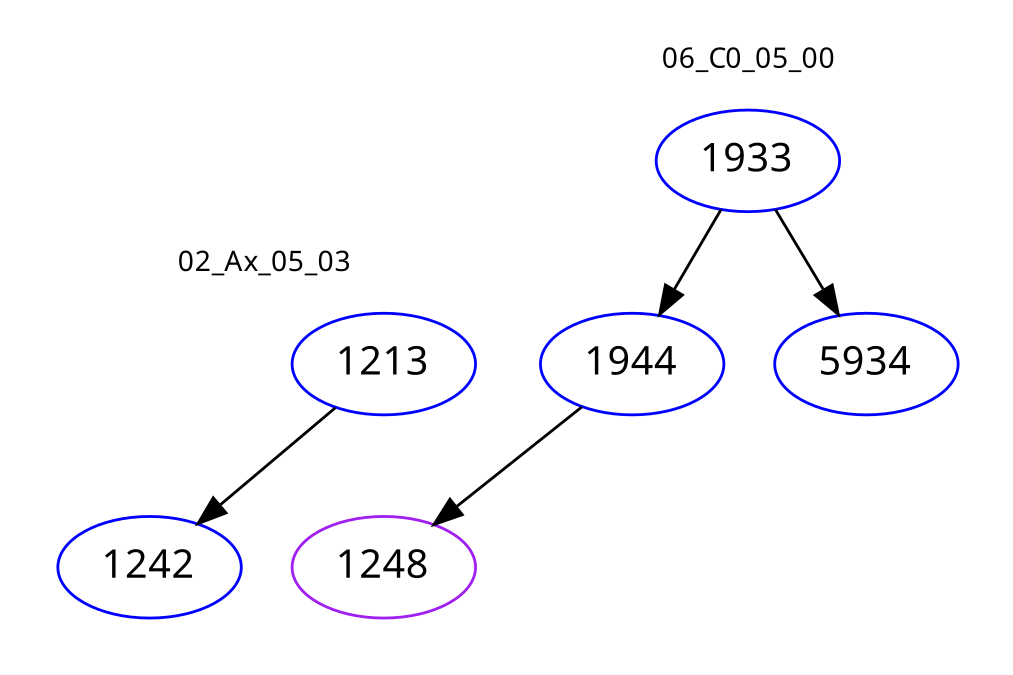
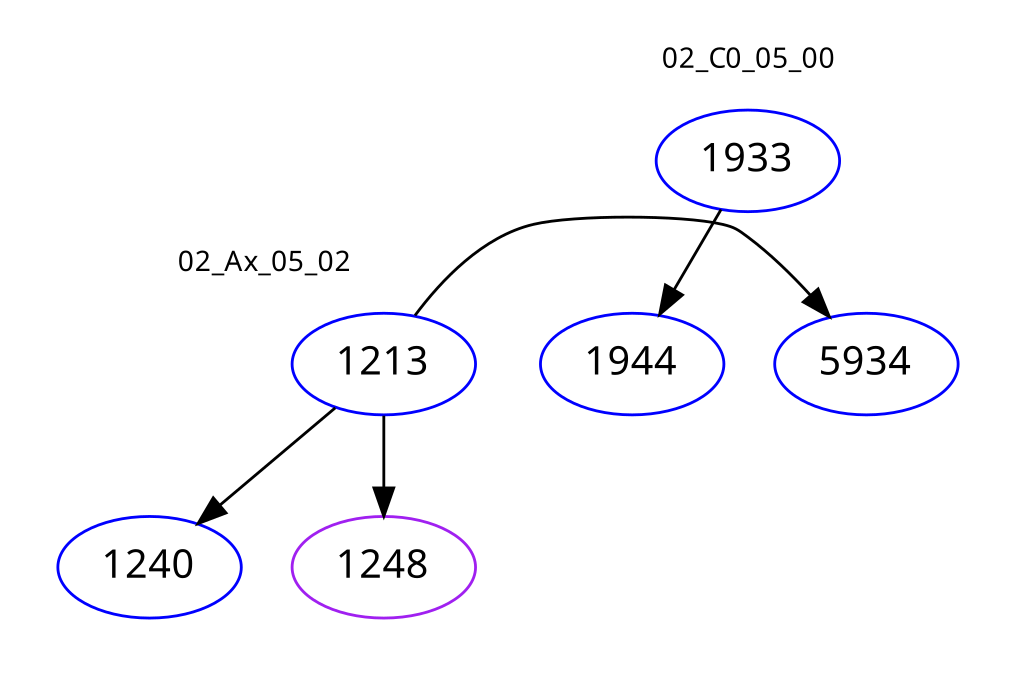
(749, 61) -> (749, 61)
(799, 250) -> (609, 217)
(265, 264) -> (265, 264)
(519, 457) -> (384, 452)
(150, 567) -> (150, 567)
